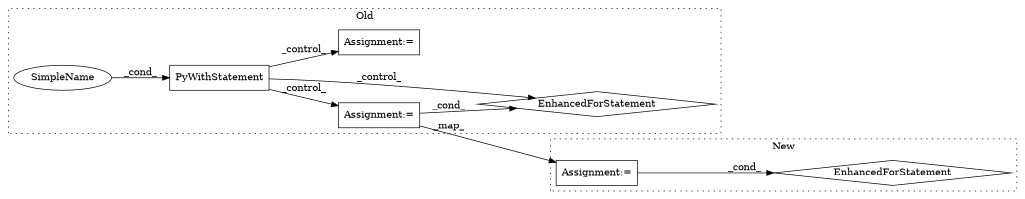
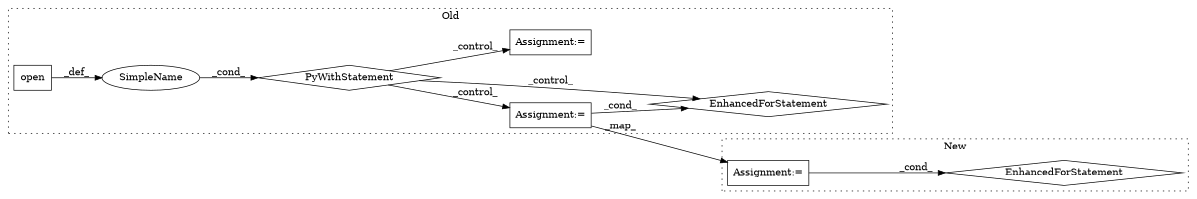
none -> (33, 78)
(219, 78) -> (349, 78)
